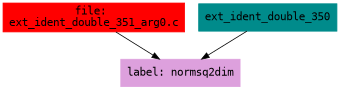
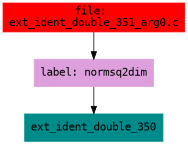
(228, 43) -> (94, 97)
